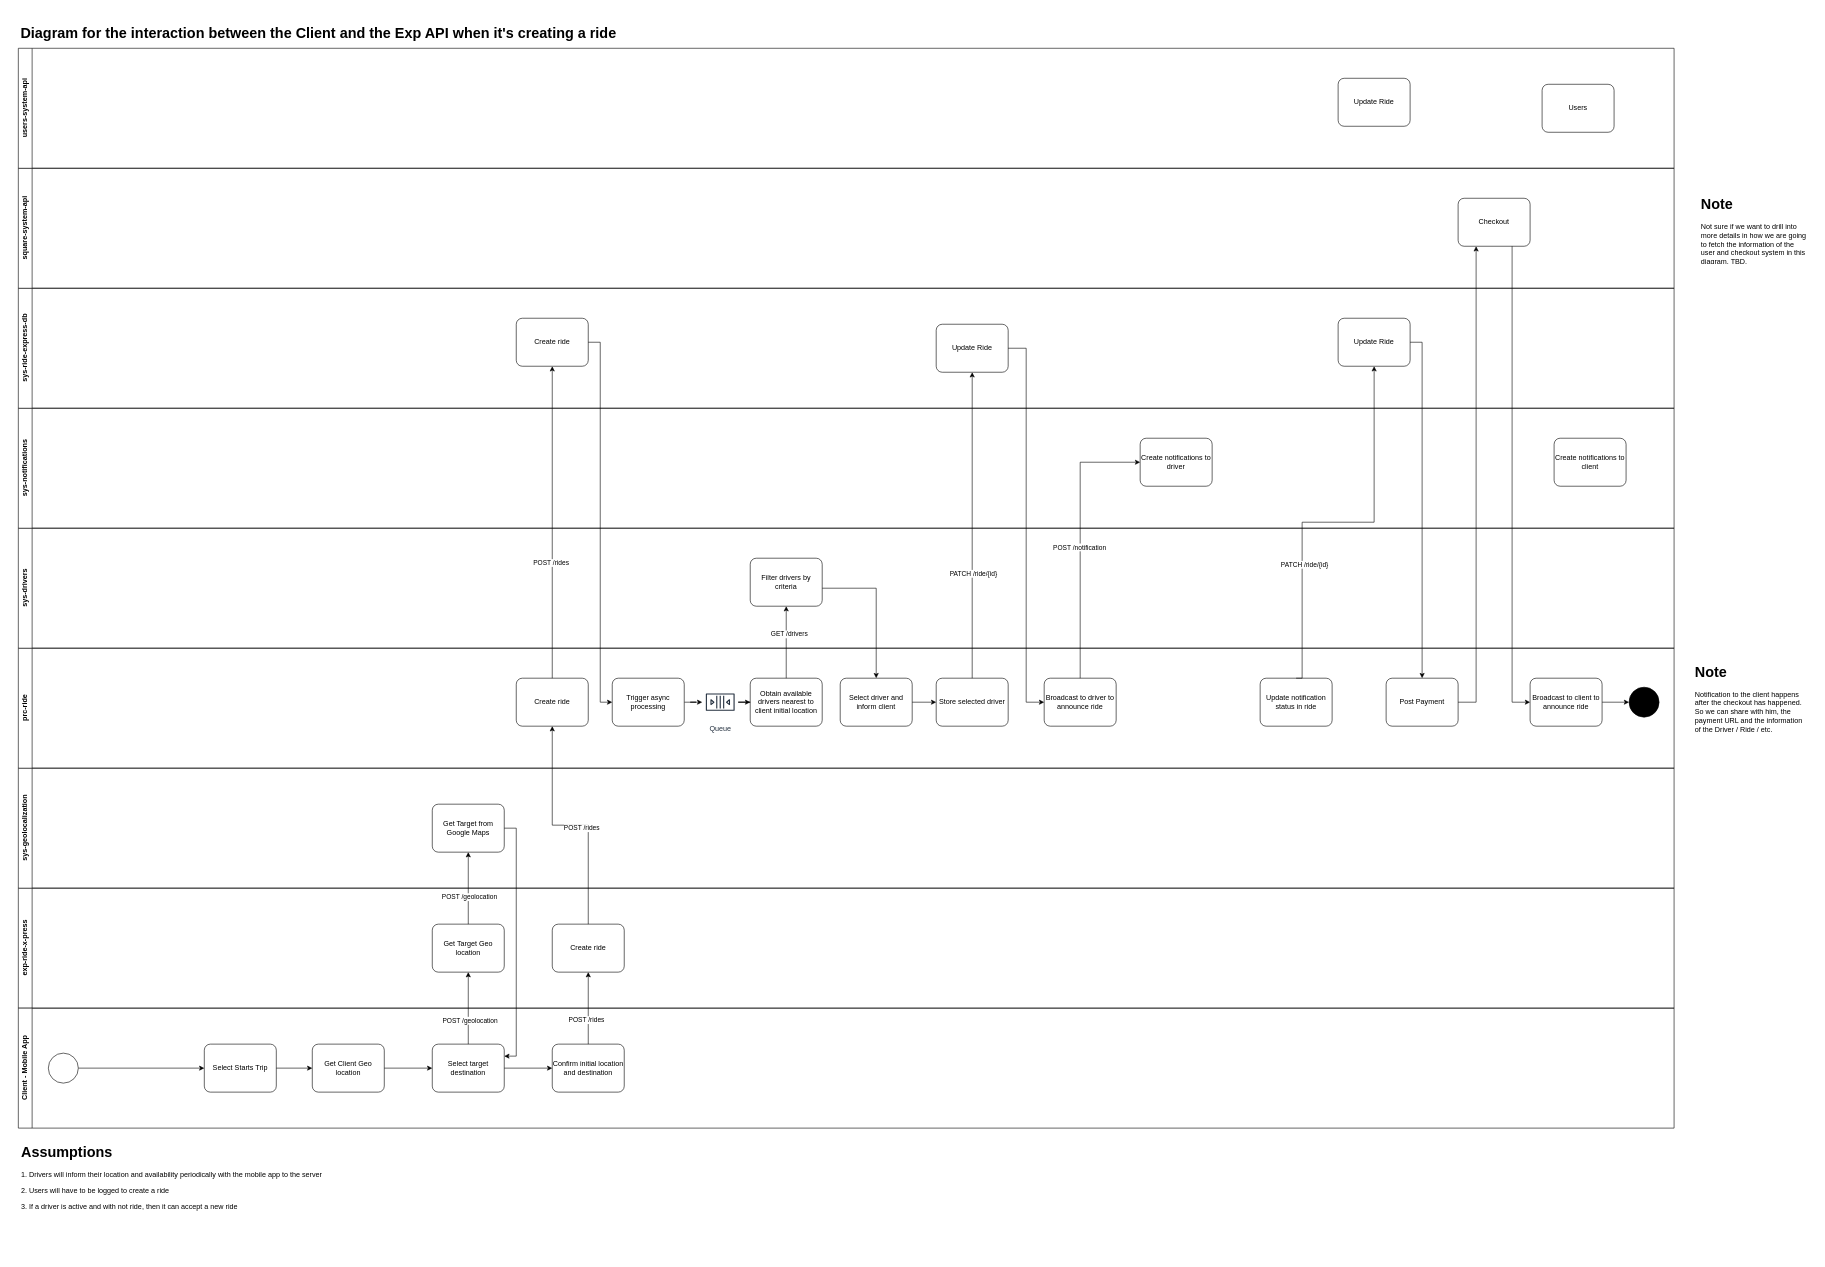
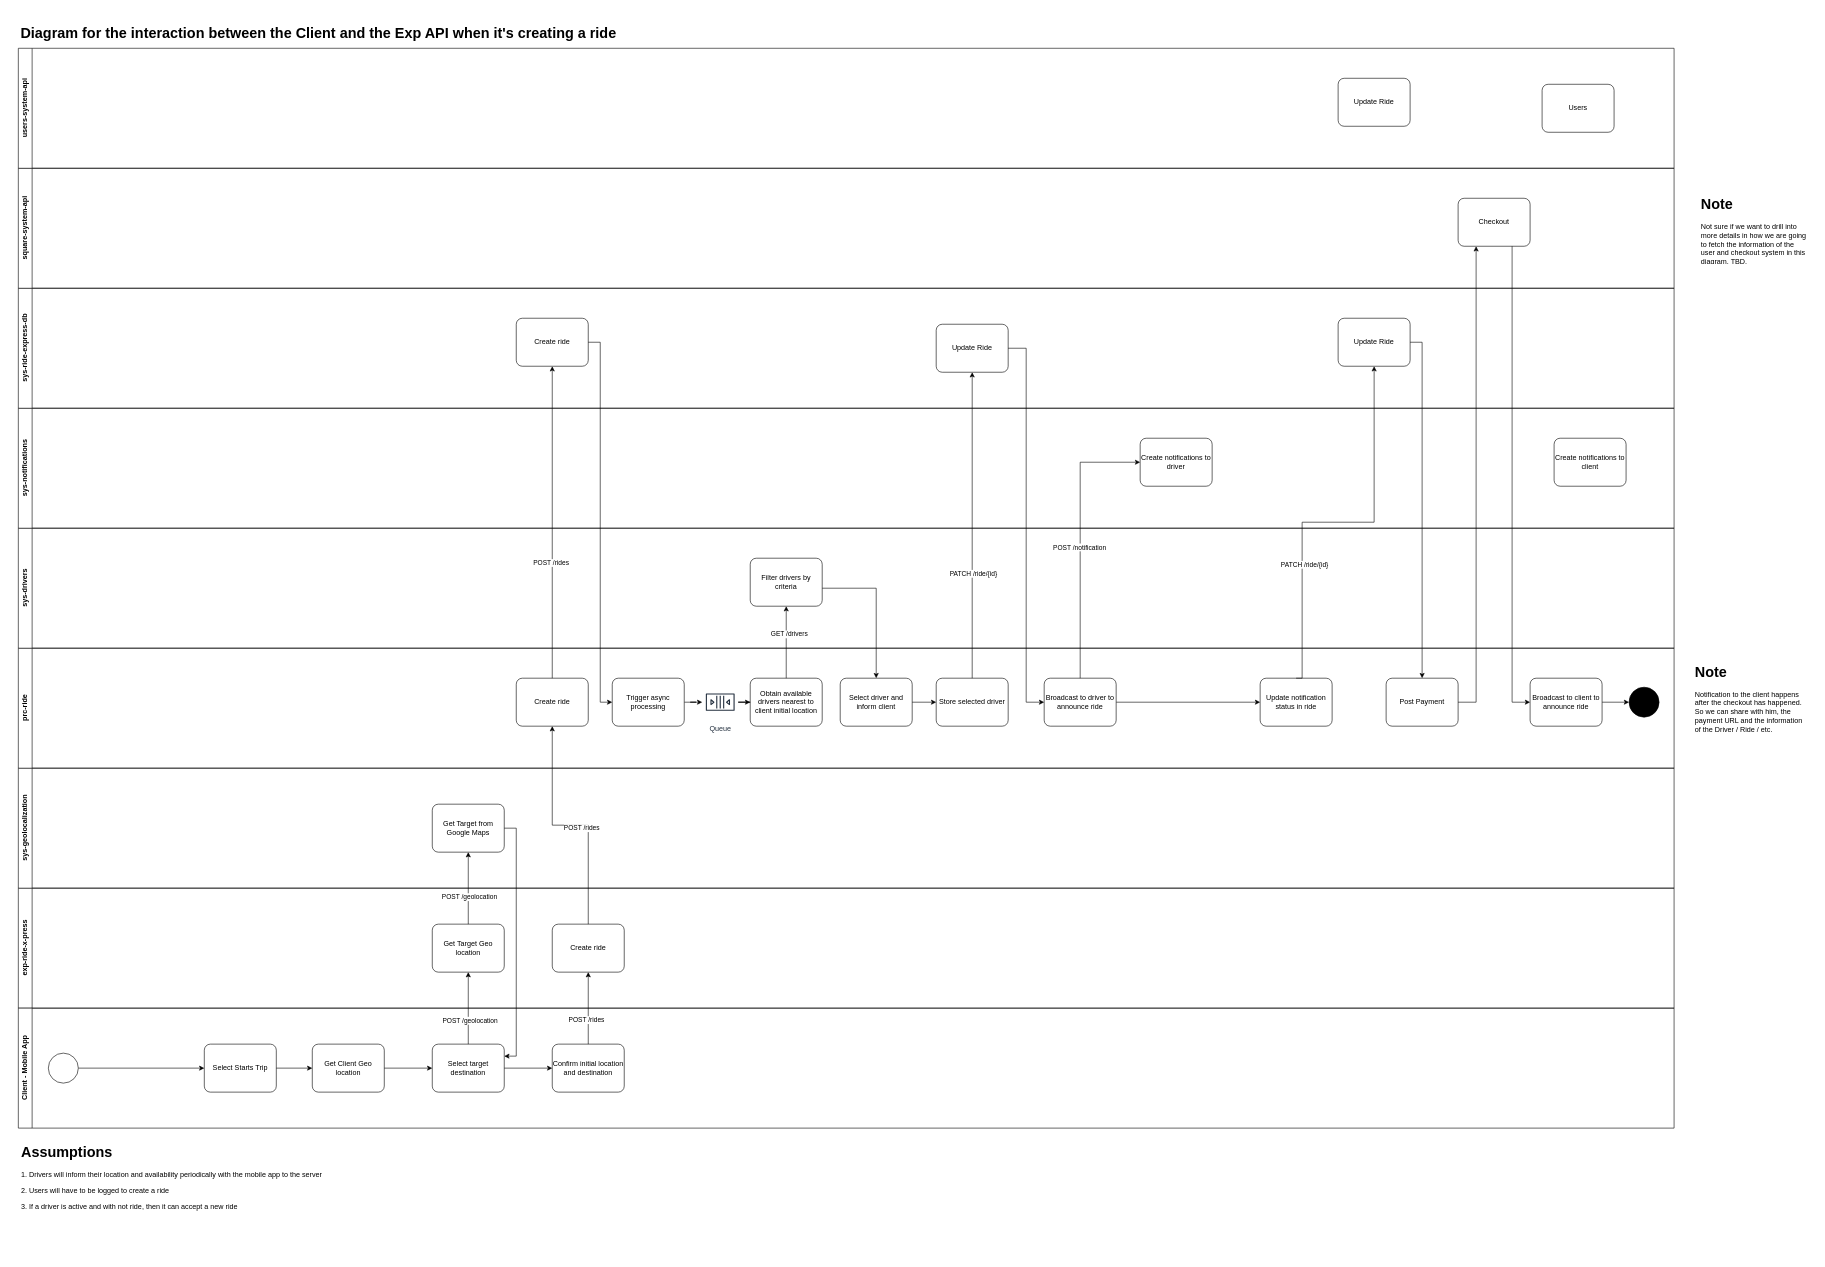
none -> (1254, 702)
